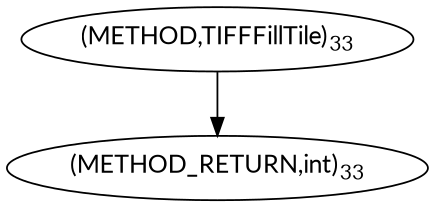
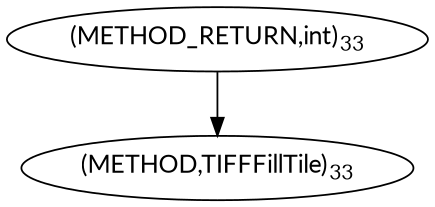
(217, 95) -> (217, 95)
